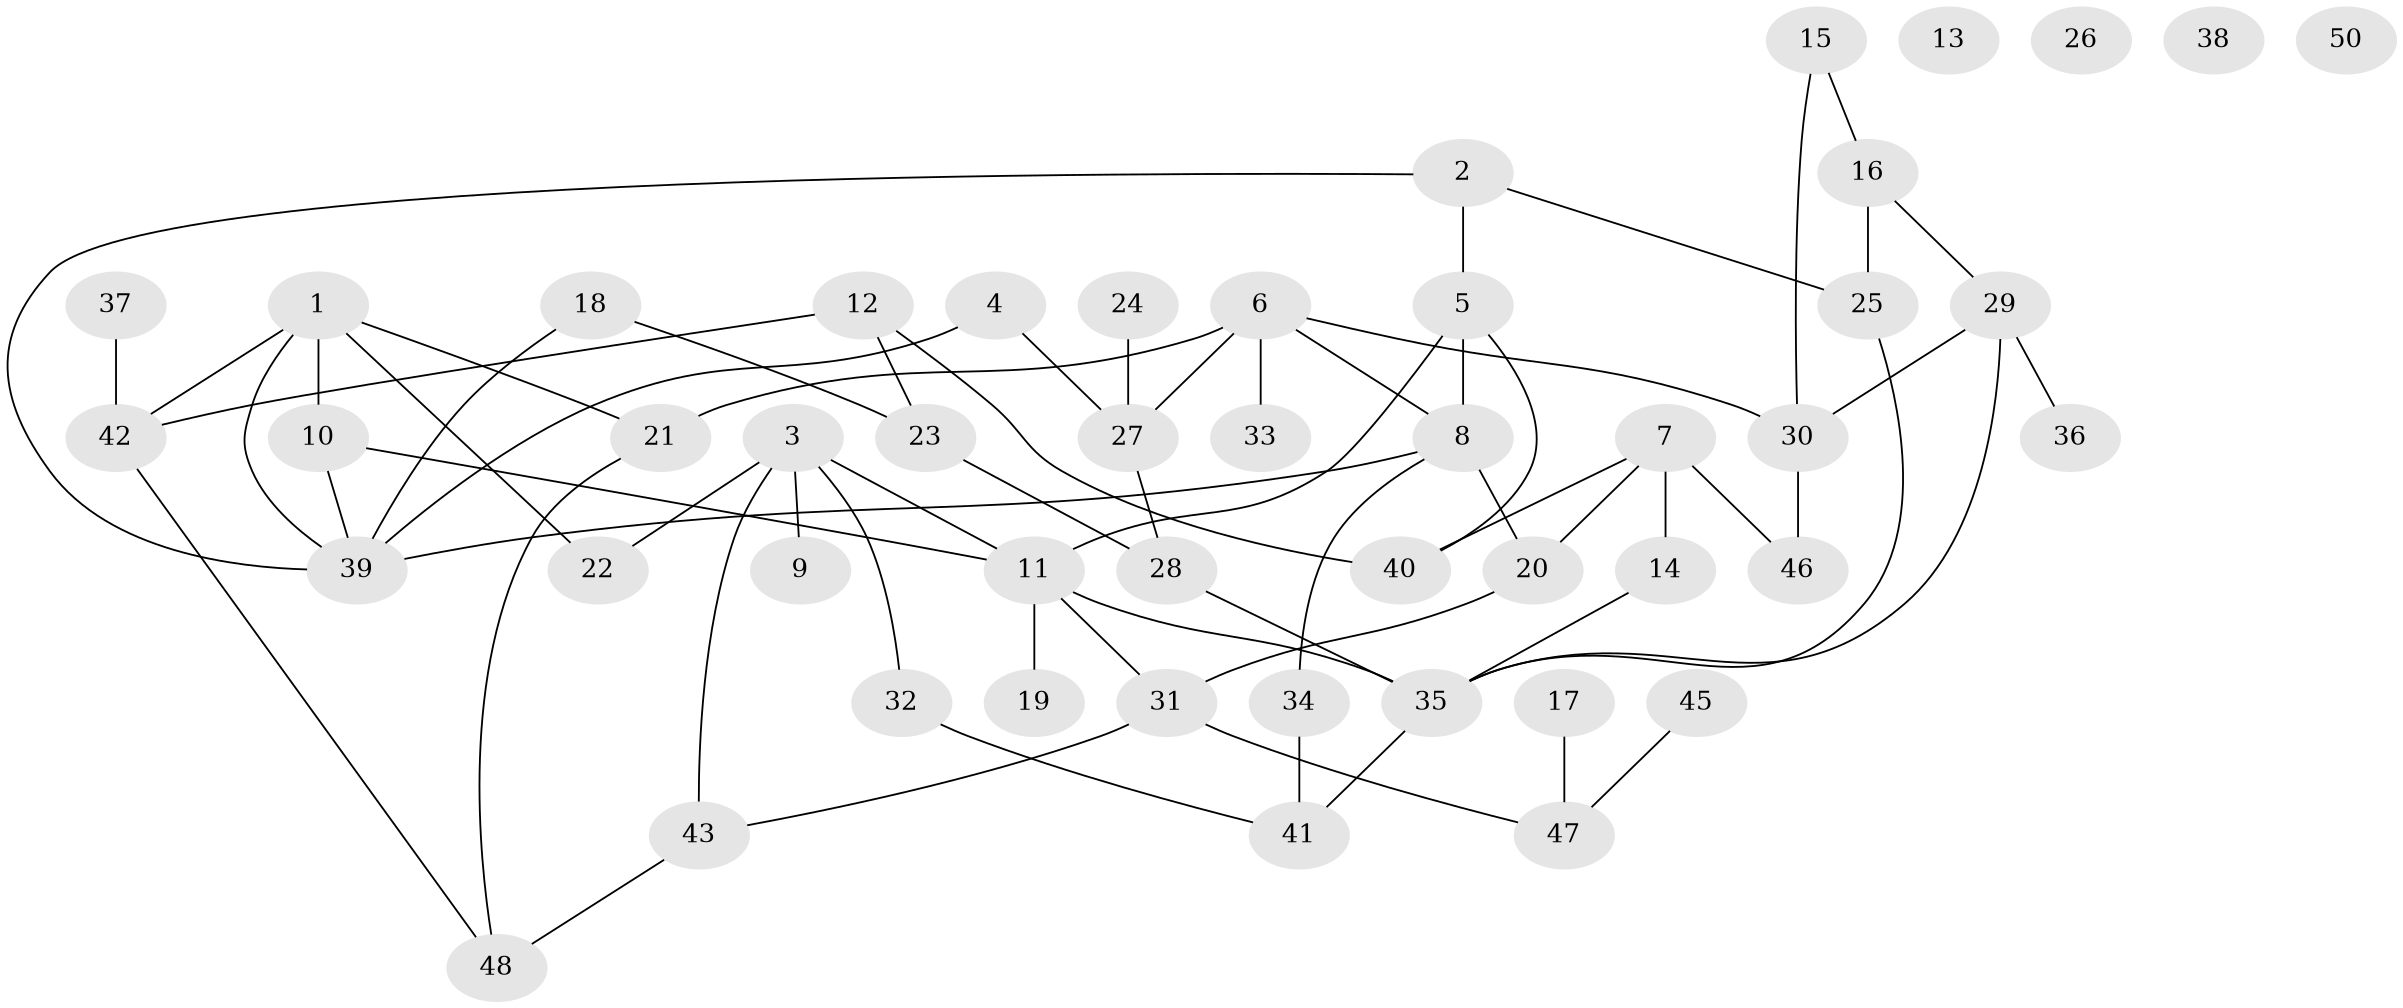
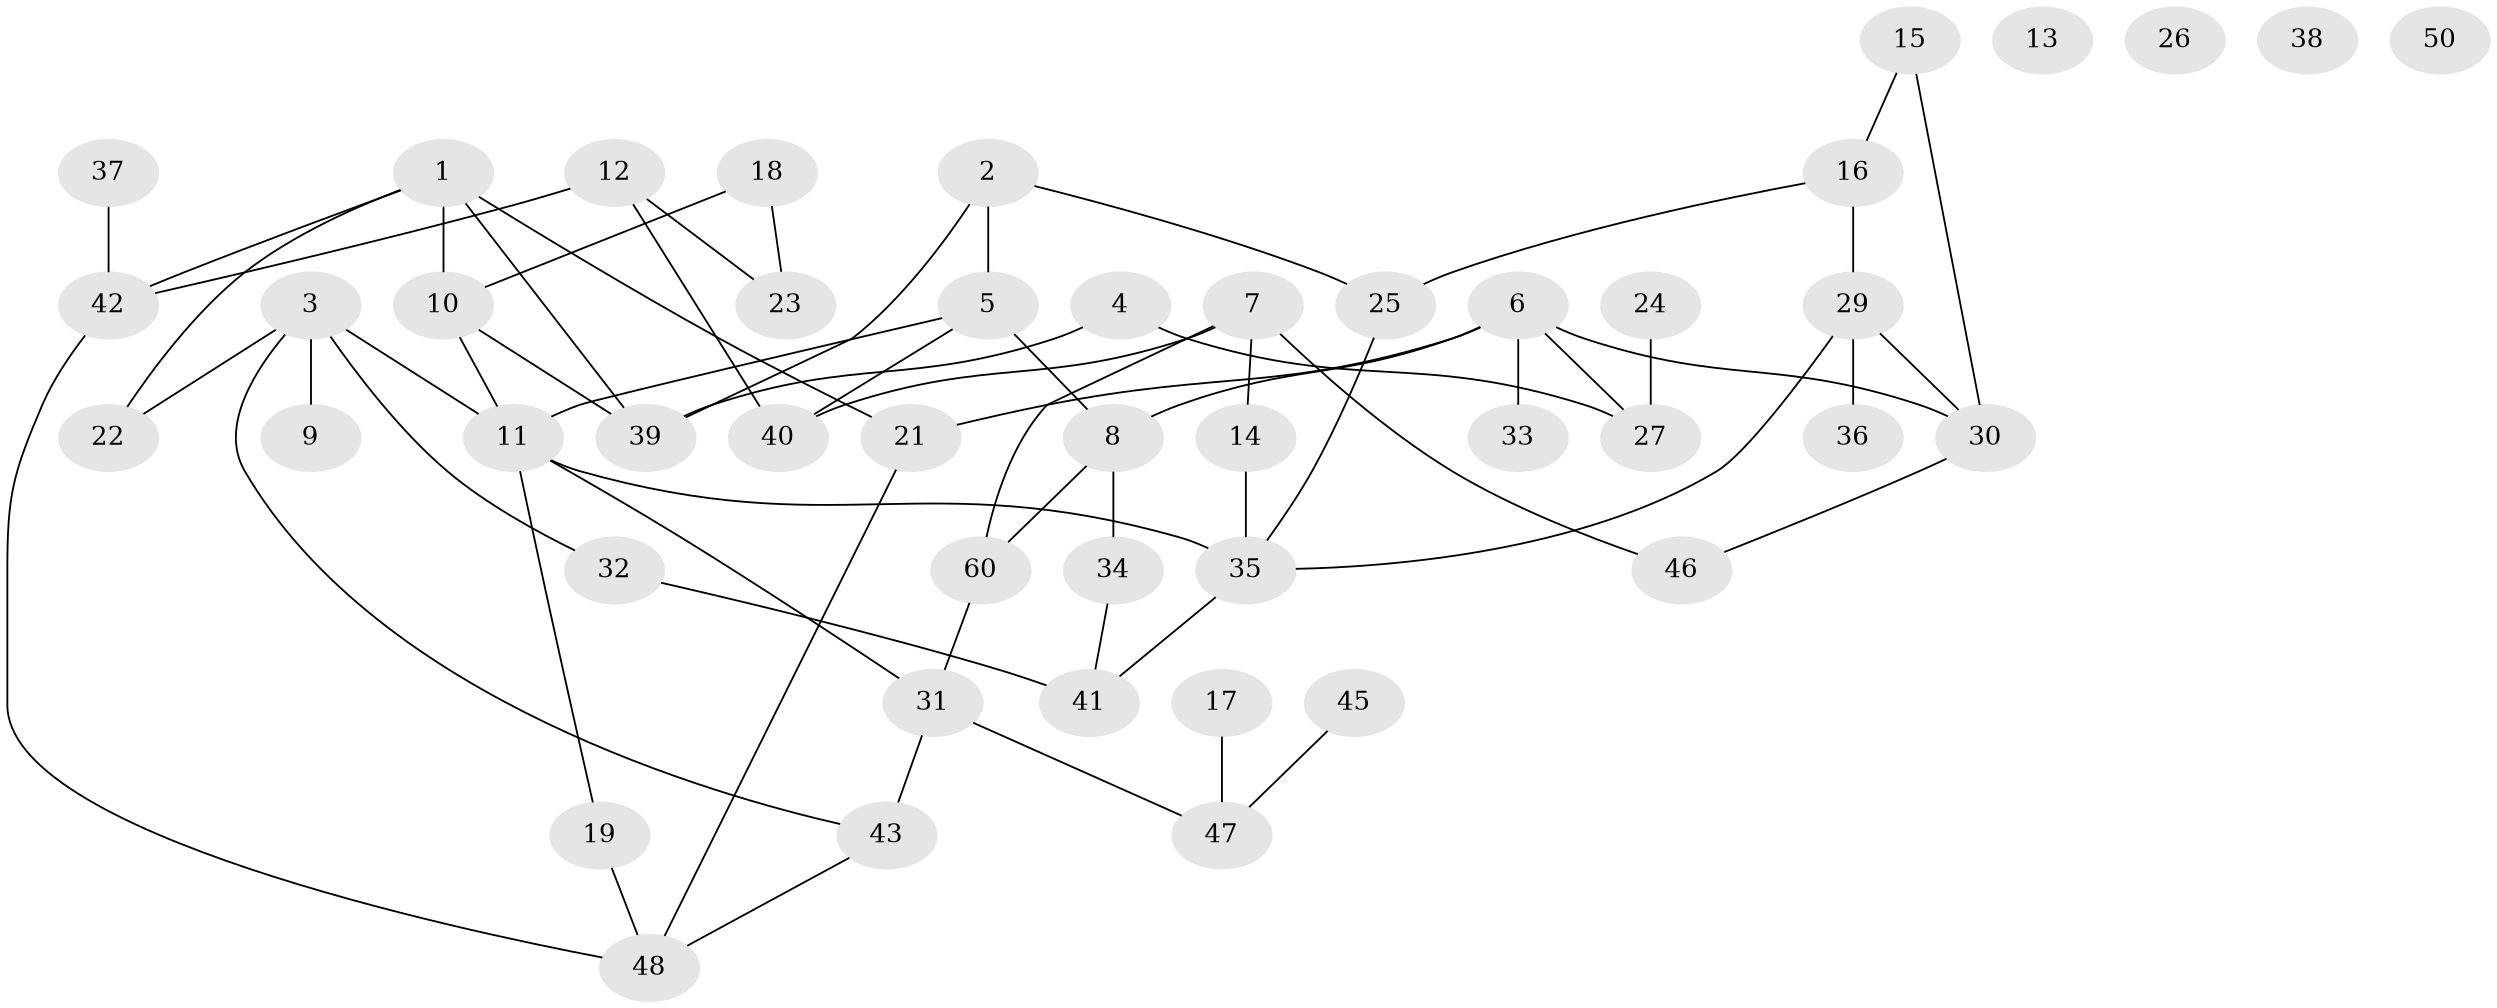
(454, 416) -> (605, 239)
(886, 509) -> none
(1167, 570) -> none
(1533, 570) -> (981, 570)
none -> (625, 901)
